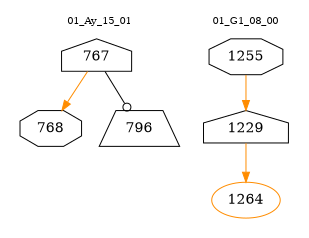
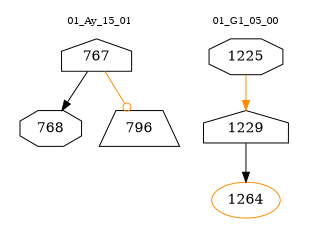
(246, 21) -> (246, 21)
(246, 57) -> (246, 57)
(78, 87) -> (78, 87)
(115, 87) -> (115, 87)
(246, 158) -> (246, 158)
